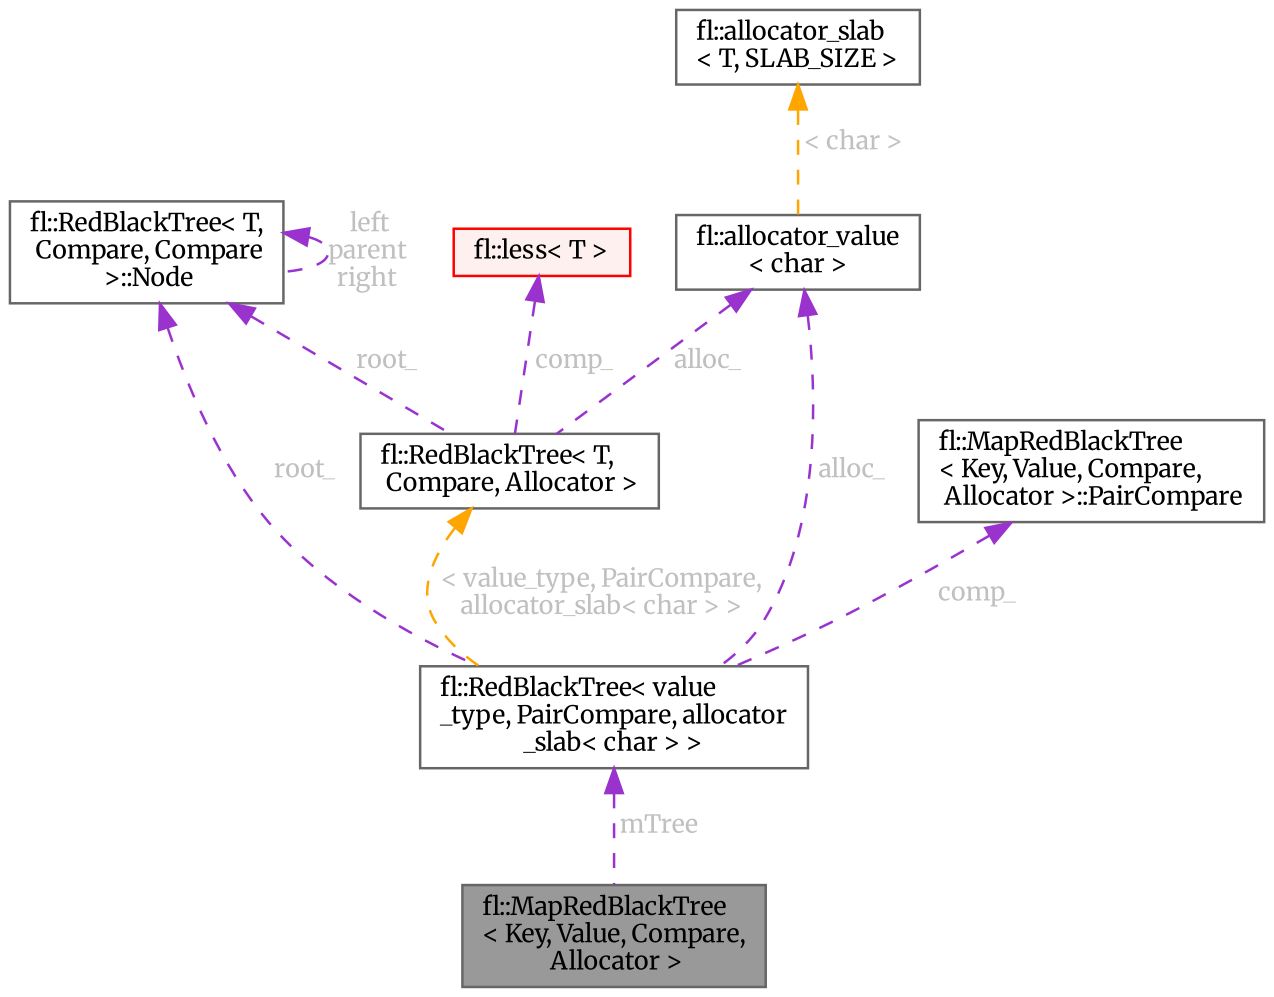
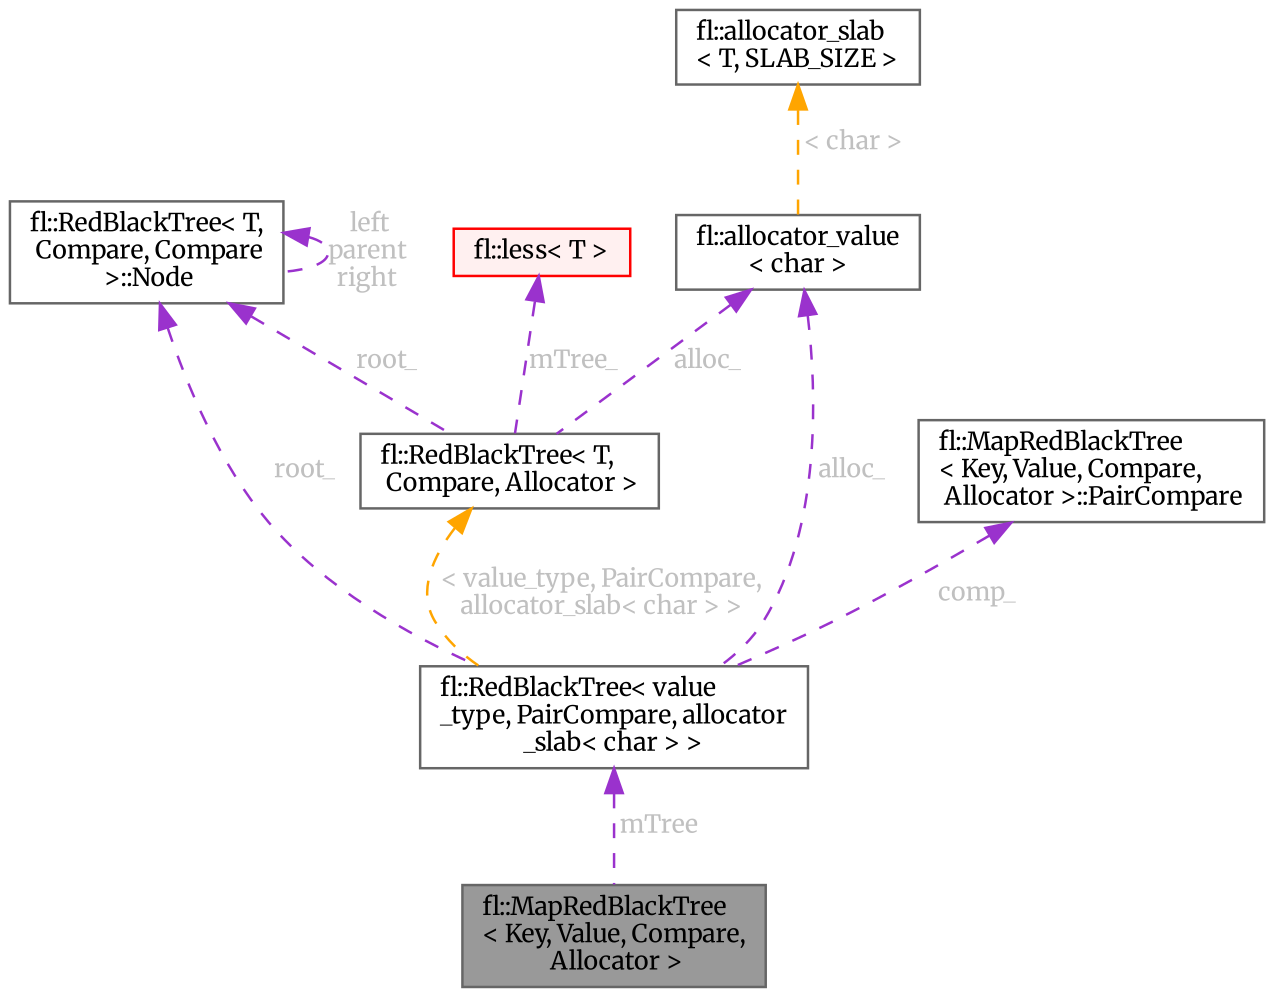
(572, 362) -> (572, 362)
